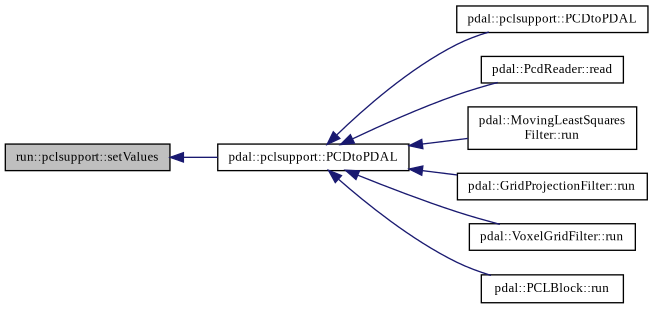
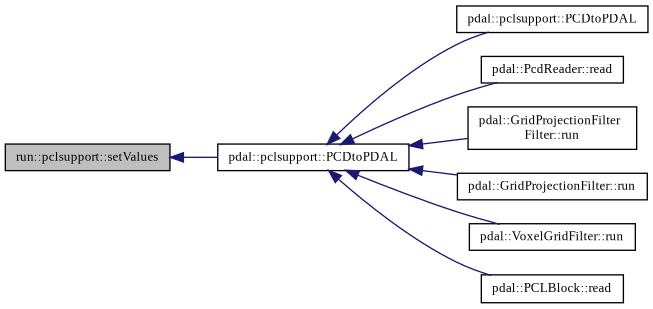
(552, 128) -> (552, 128)
(552, 289) -> (552, 289)
